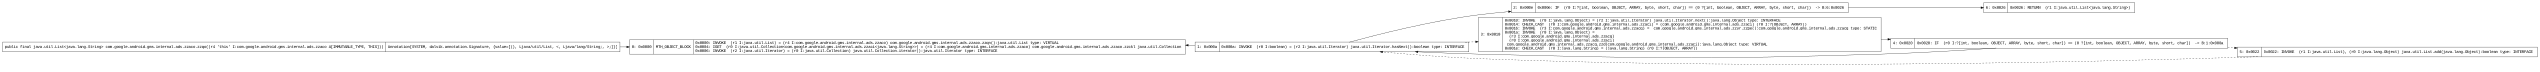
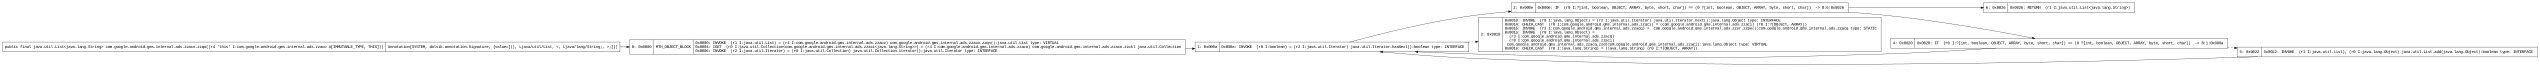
(1884, 39) -> (1941, 22)
(1192, 45) -> (1189, 49)
(1820, 64) -> (1820, 64)
